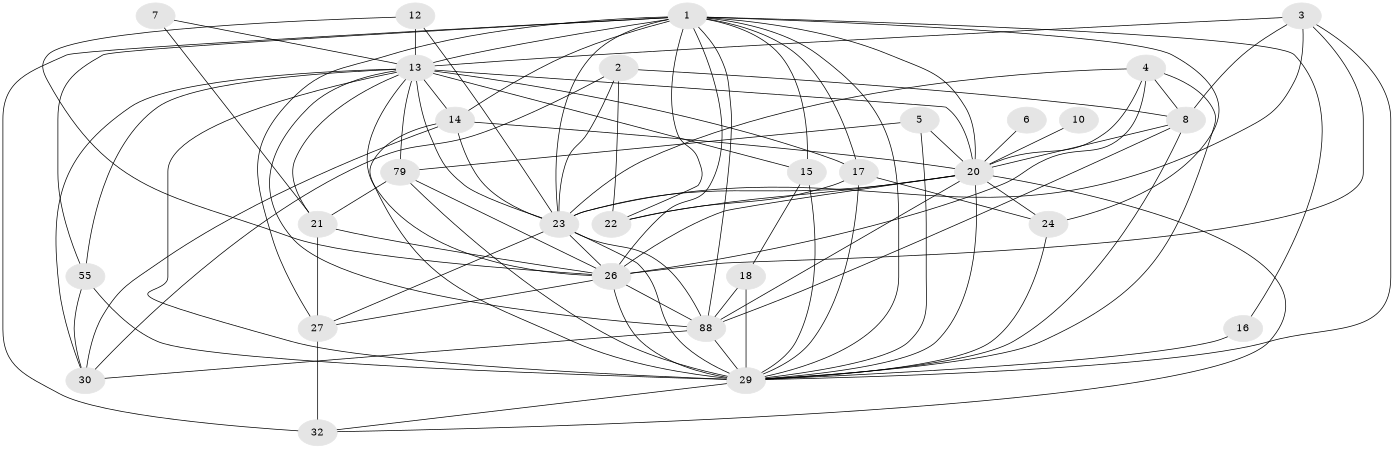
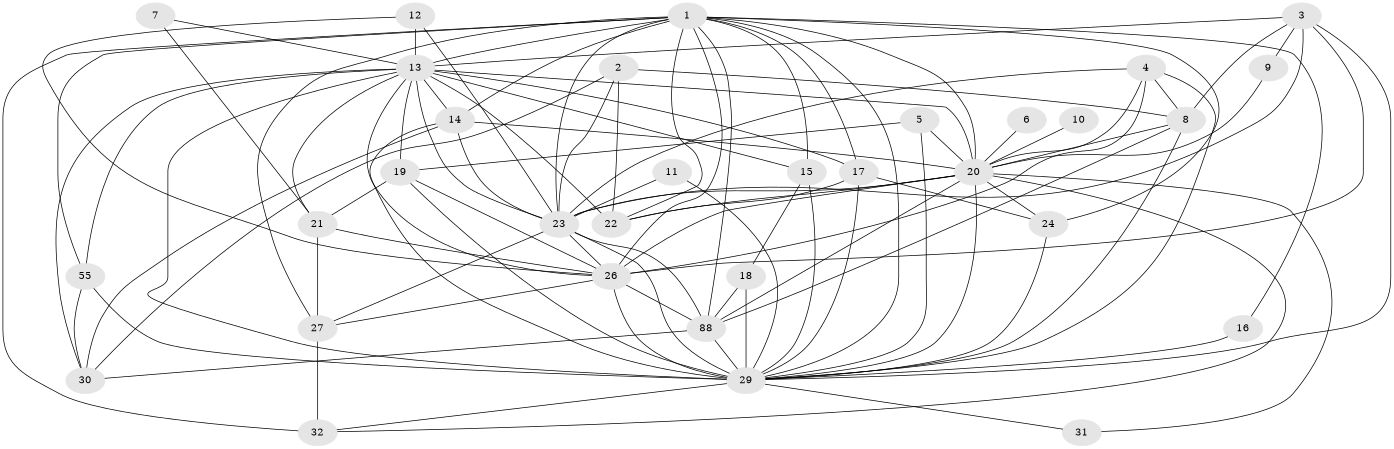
none -> (1268, 68)
(400, 172) -> (400, 172)
none -> (672, 172)
(365, 277) -> (521, 138)
none -> (1082, 433)
